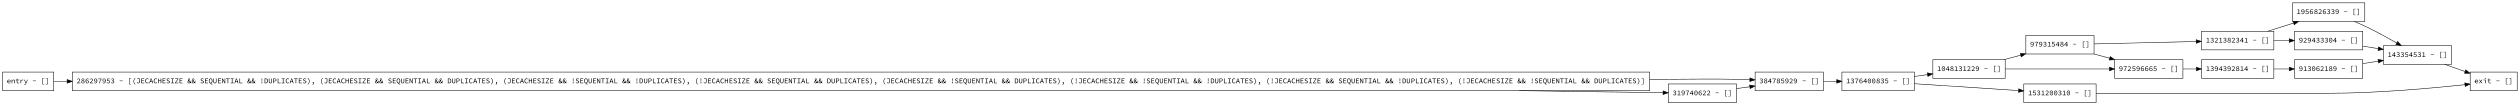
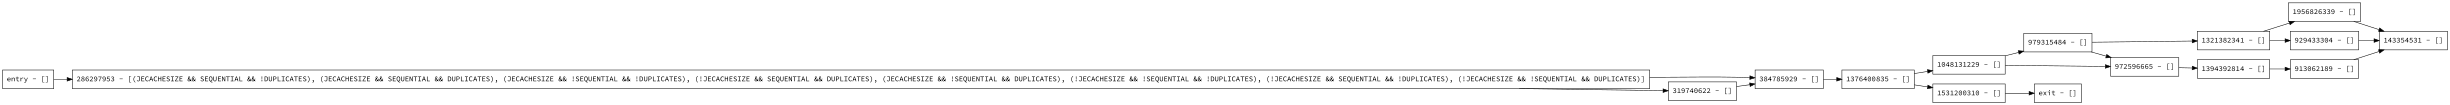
(2455, 68) -> none
